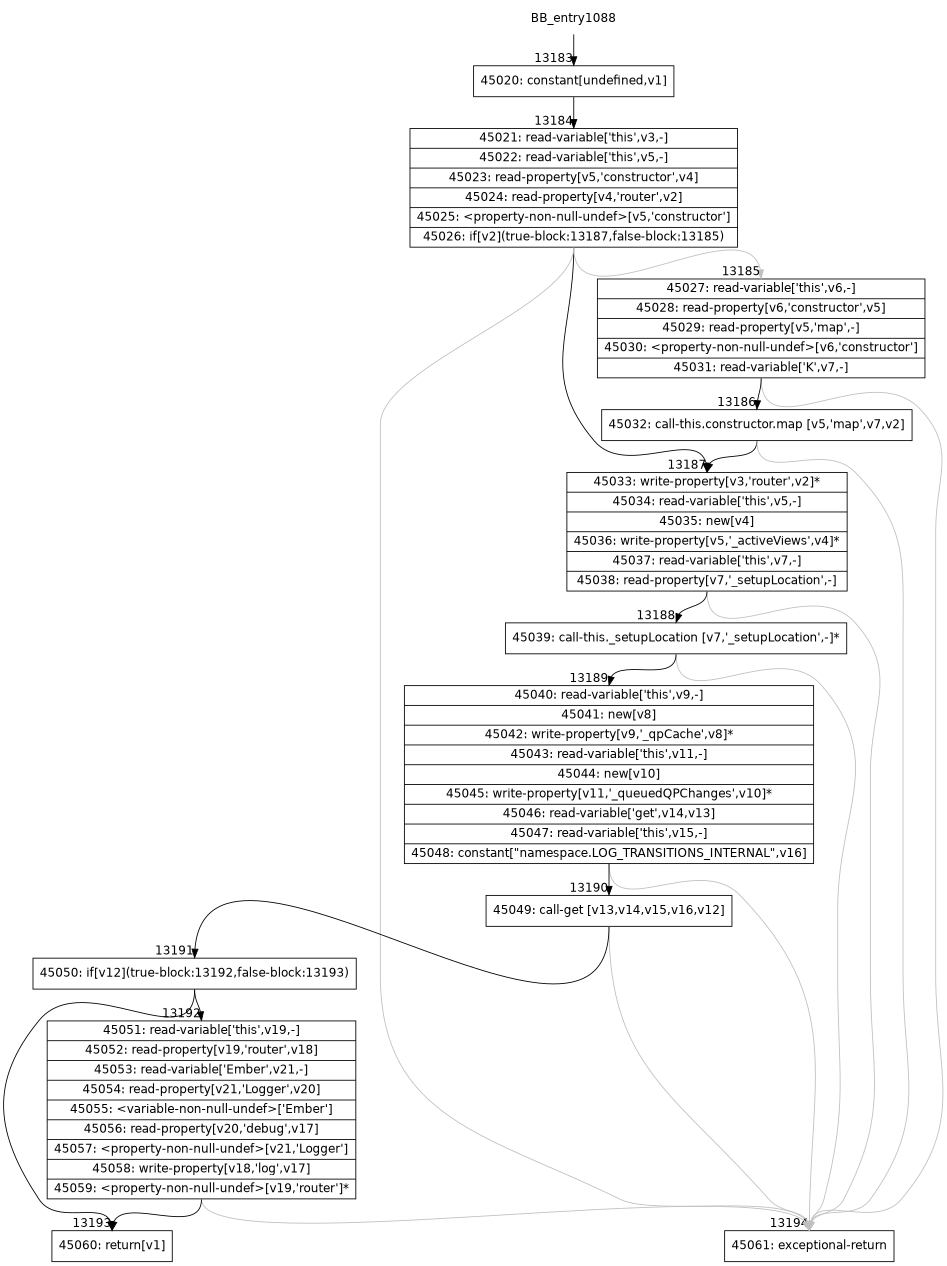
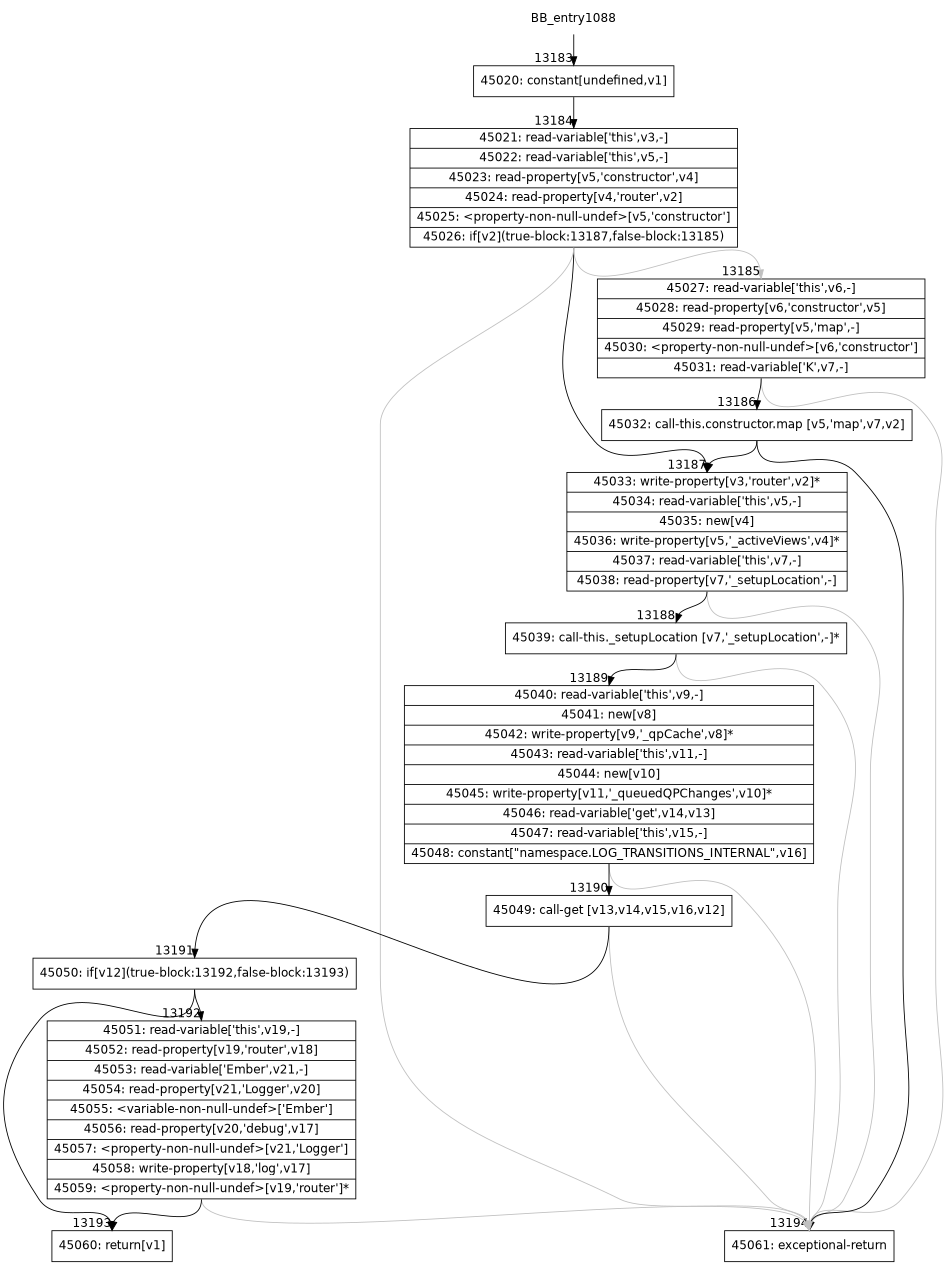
(903, 809) -> (903, 809)
